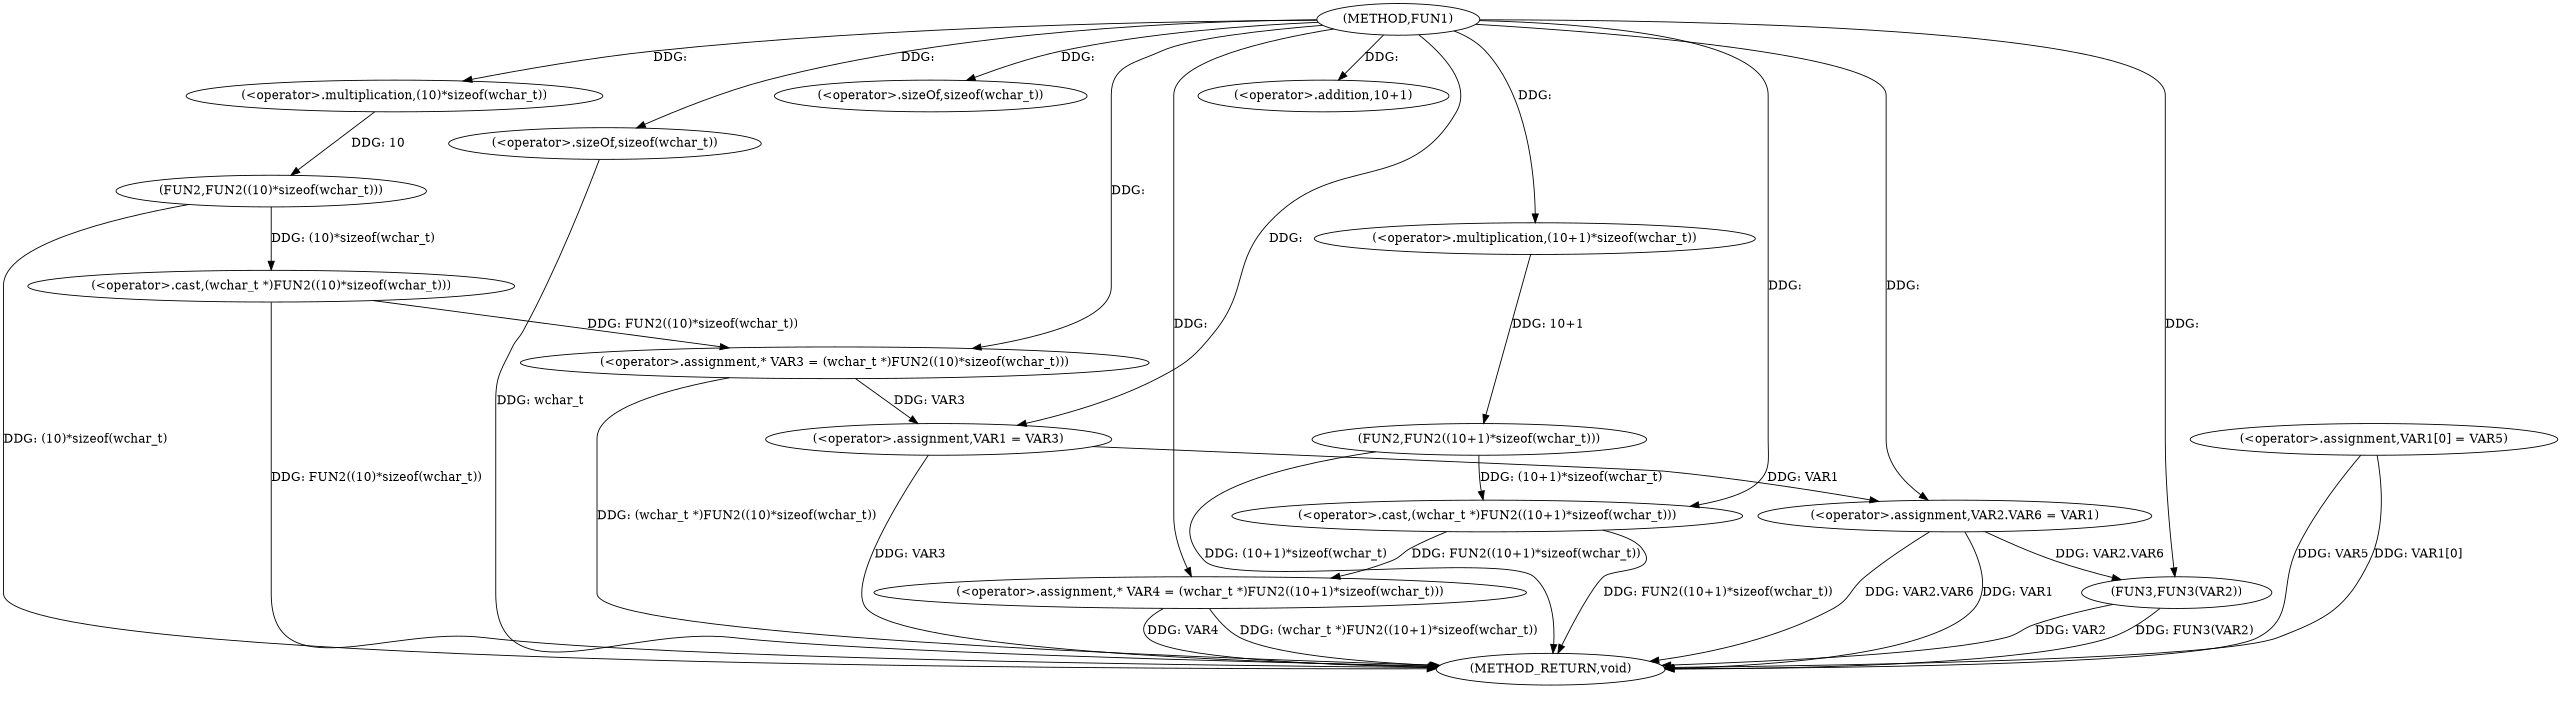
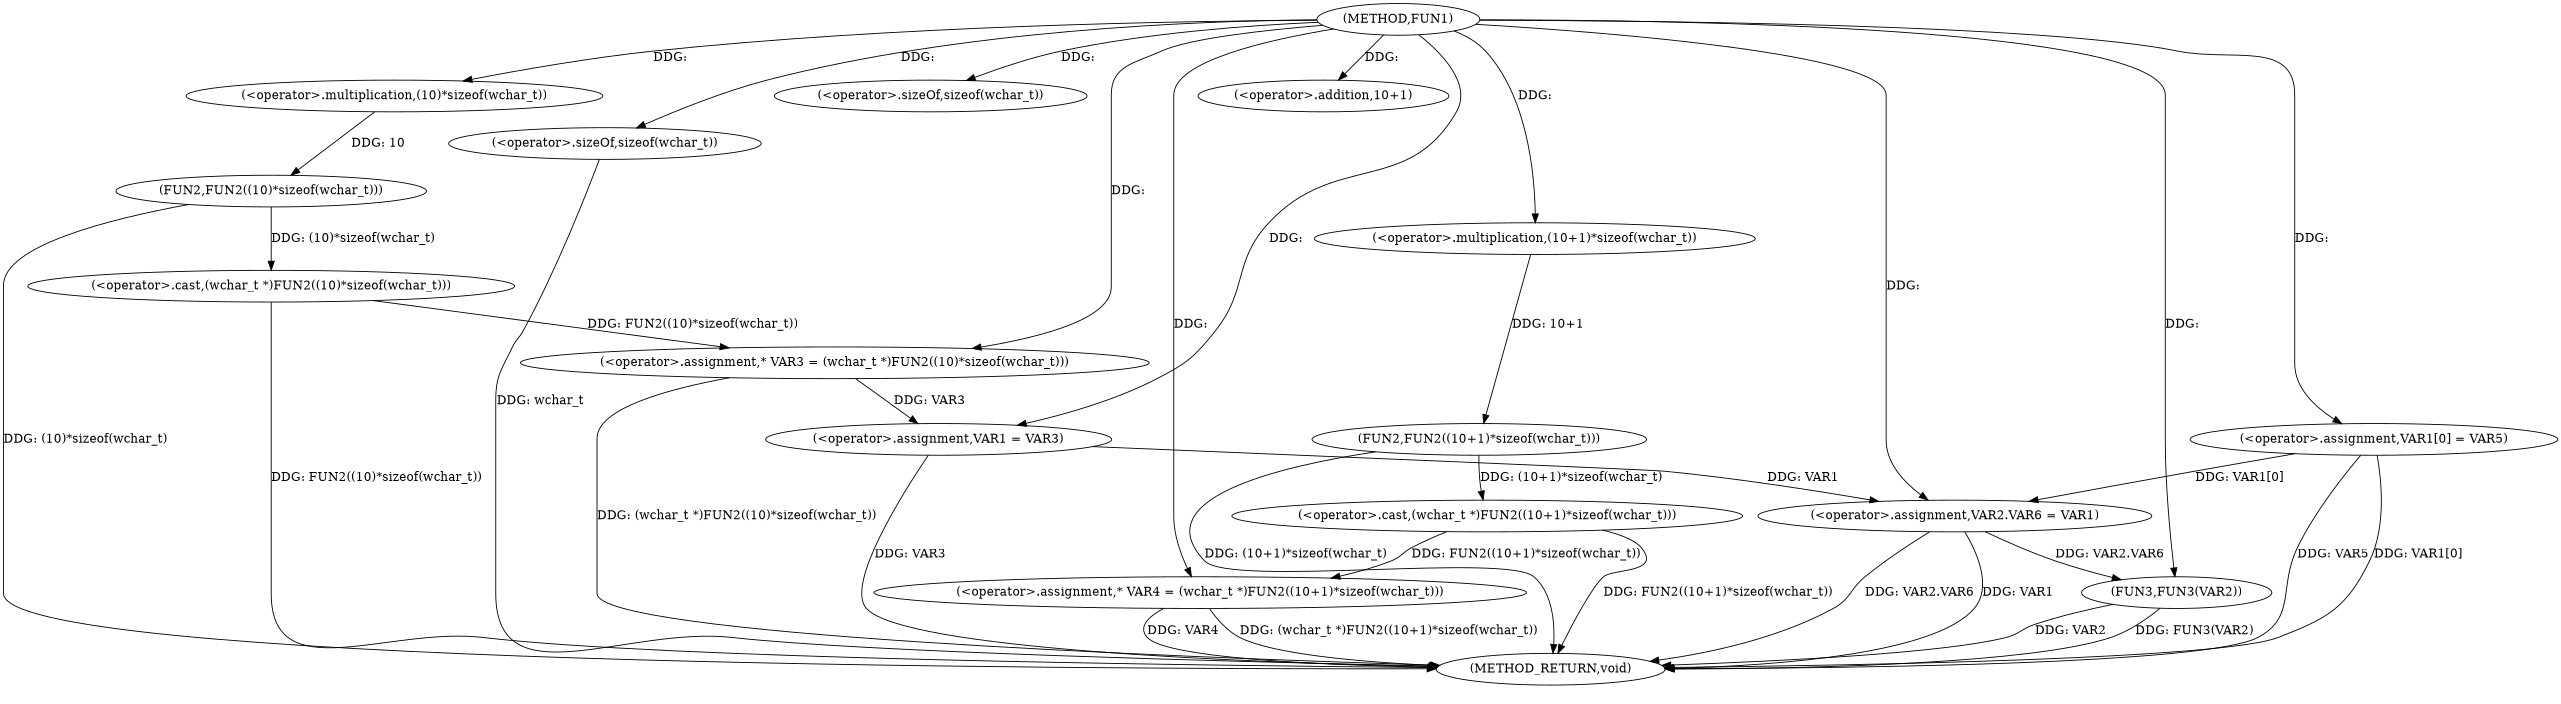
(1768, 166) -> (2069, 38)
none -> (2173, 475)
